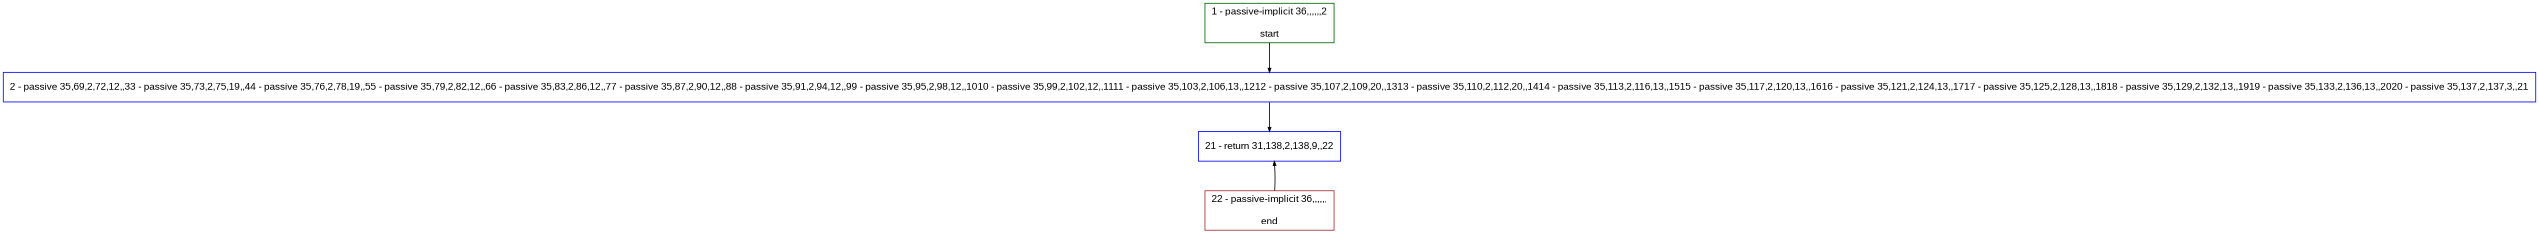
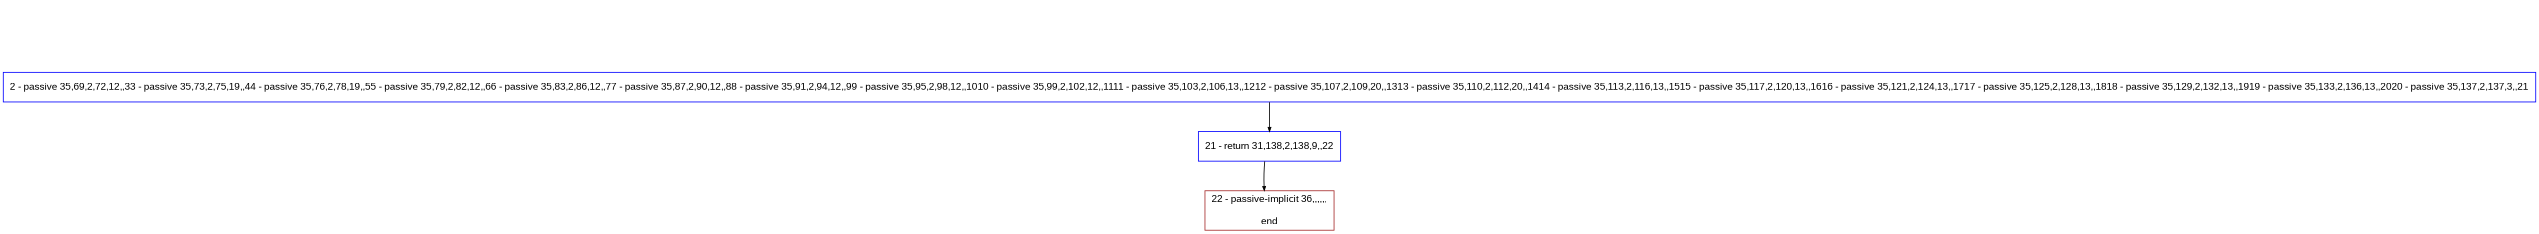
(1270, 23) -> none
(1275, 178) -> (1264, 174)
